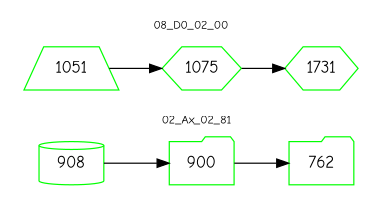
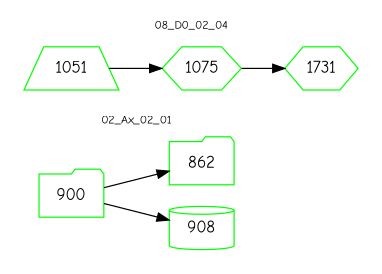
(191, 26) -> (191, 26)
(196, 121) -> (137, 121)
(130, 163) -> (131, 210)
(321, 163) -> (202, 163)
